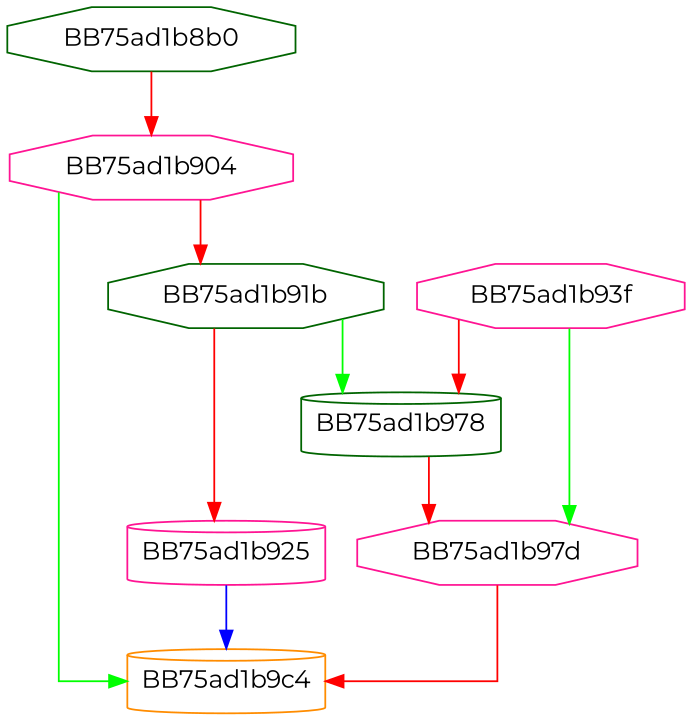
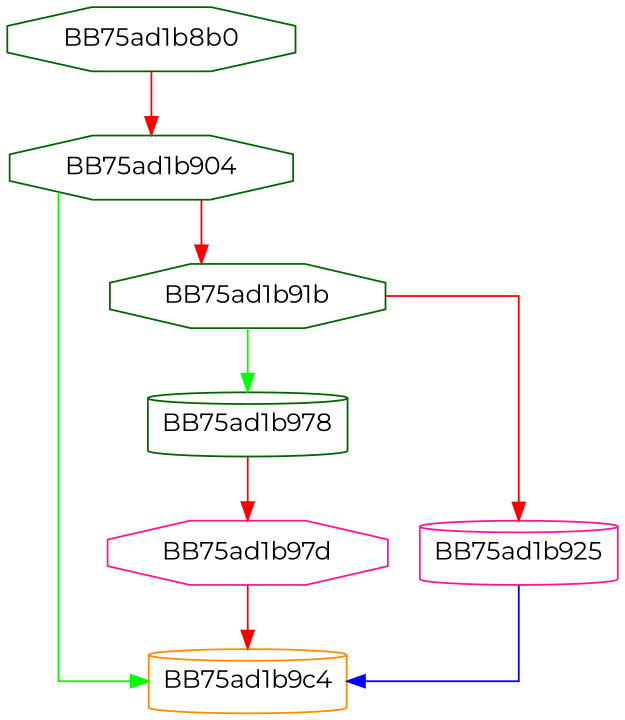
(151, 168) -> (151, 168)
(551, 296) -> none
